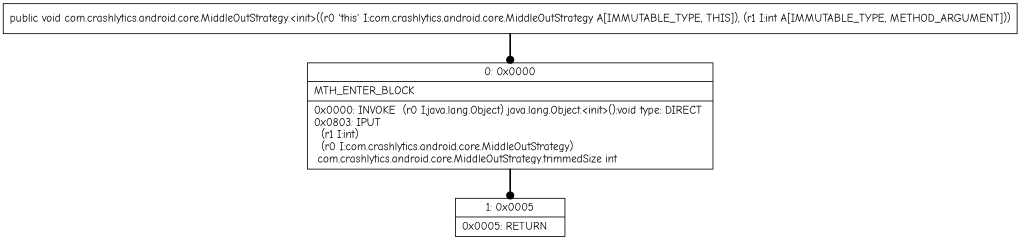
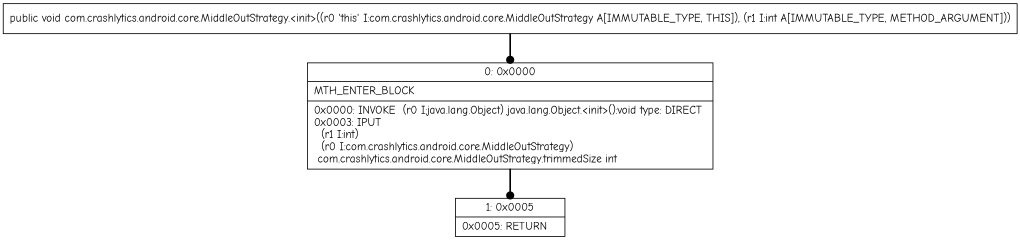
(351, 122) -> (352, 122)
